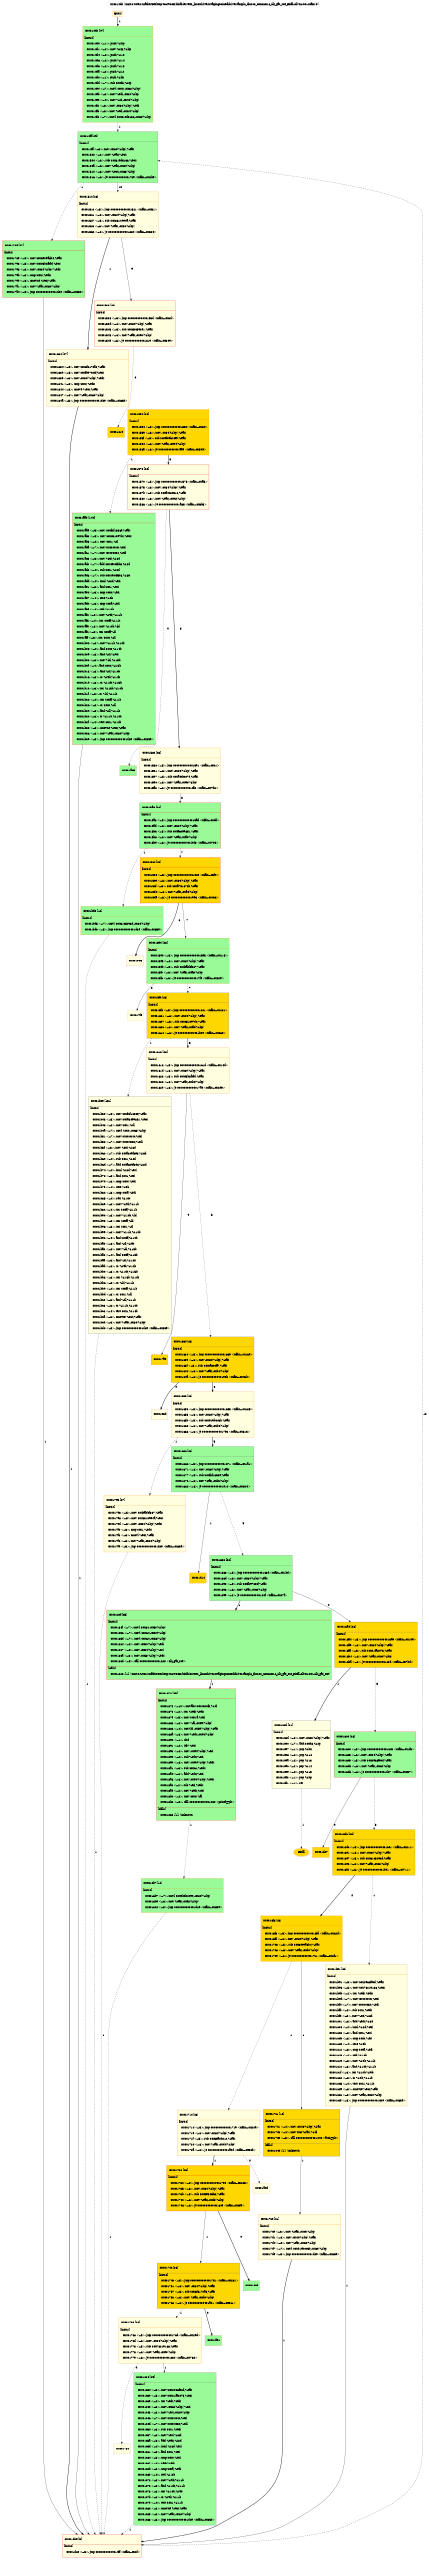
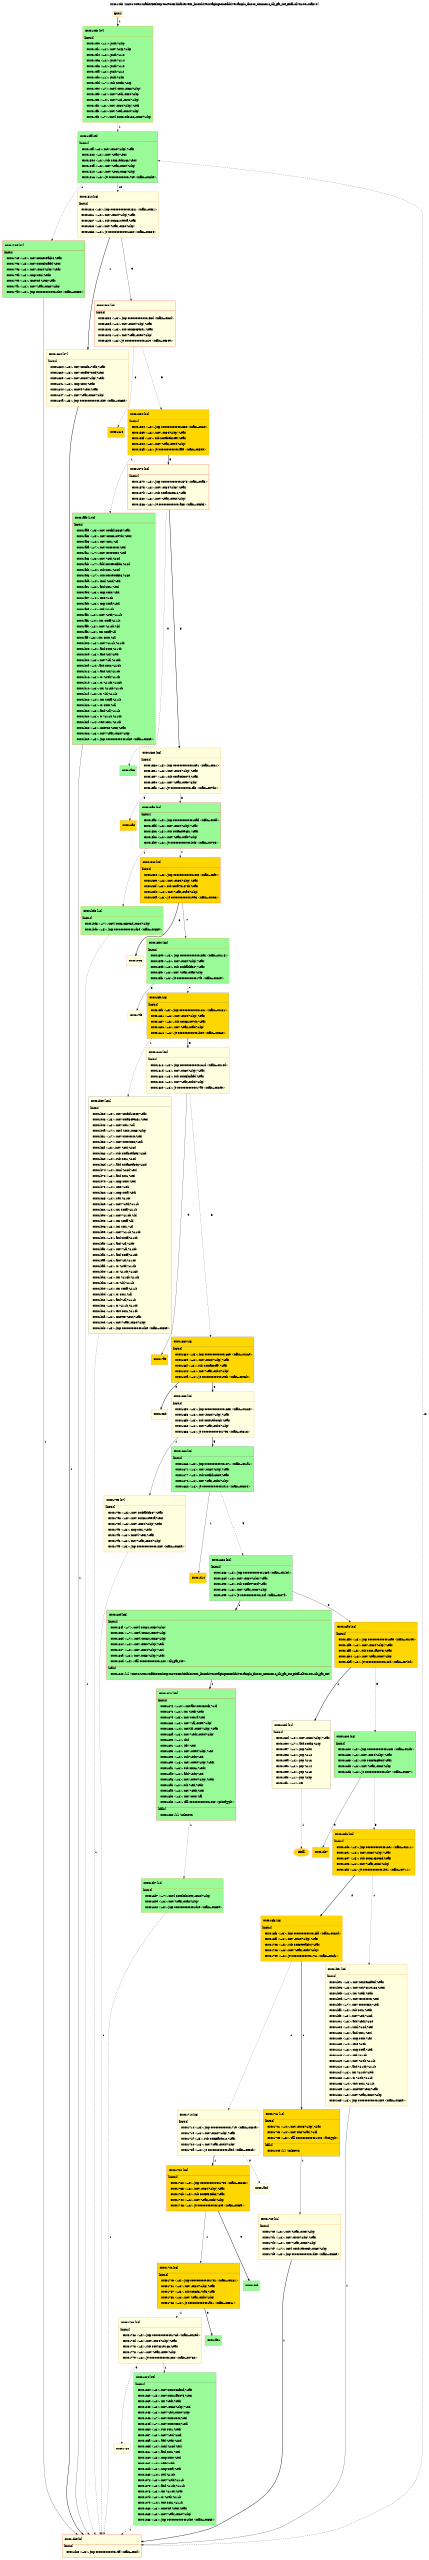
none -> (151, 377)
none -> (128, 825)
(160, 1463) -> (160, 1463)
(302, 2034) -> (302, 2034)
